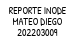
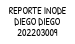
(38, 22) -> (38, 22)
